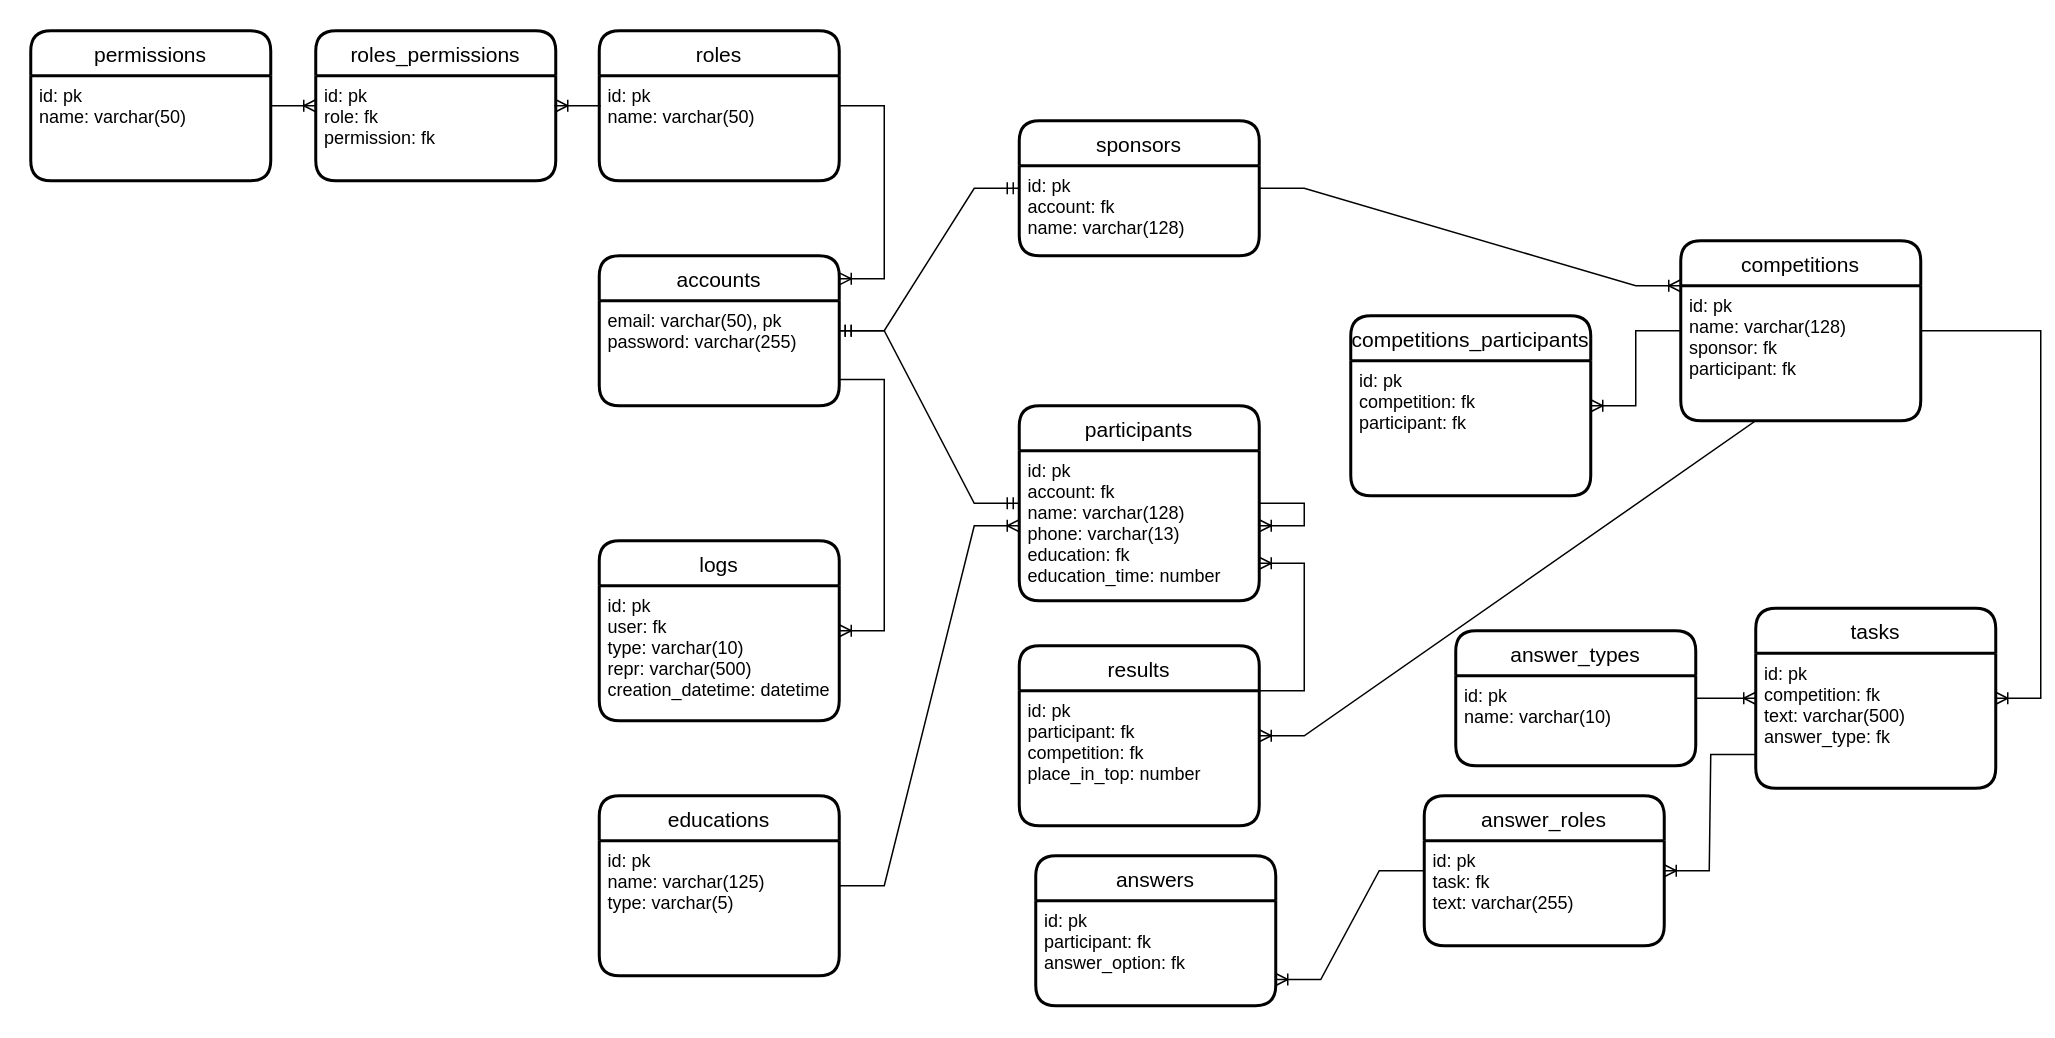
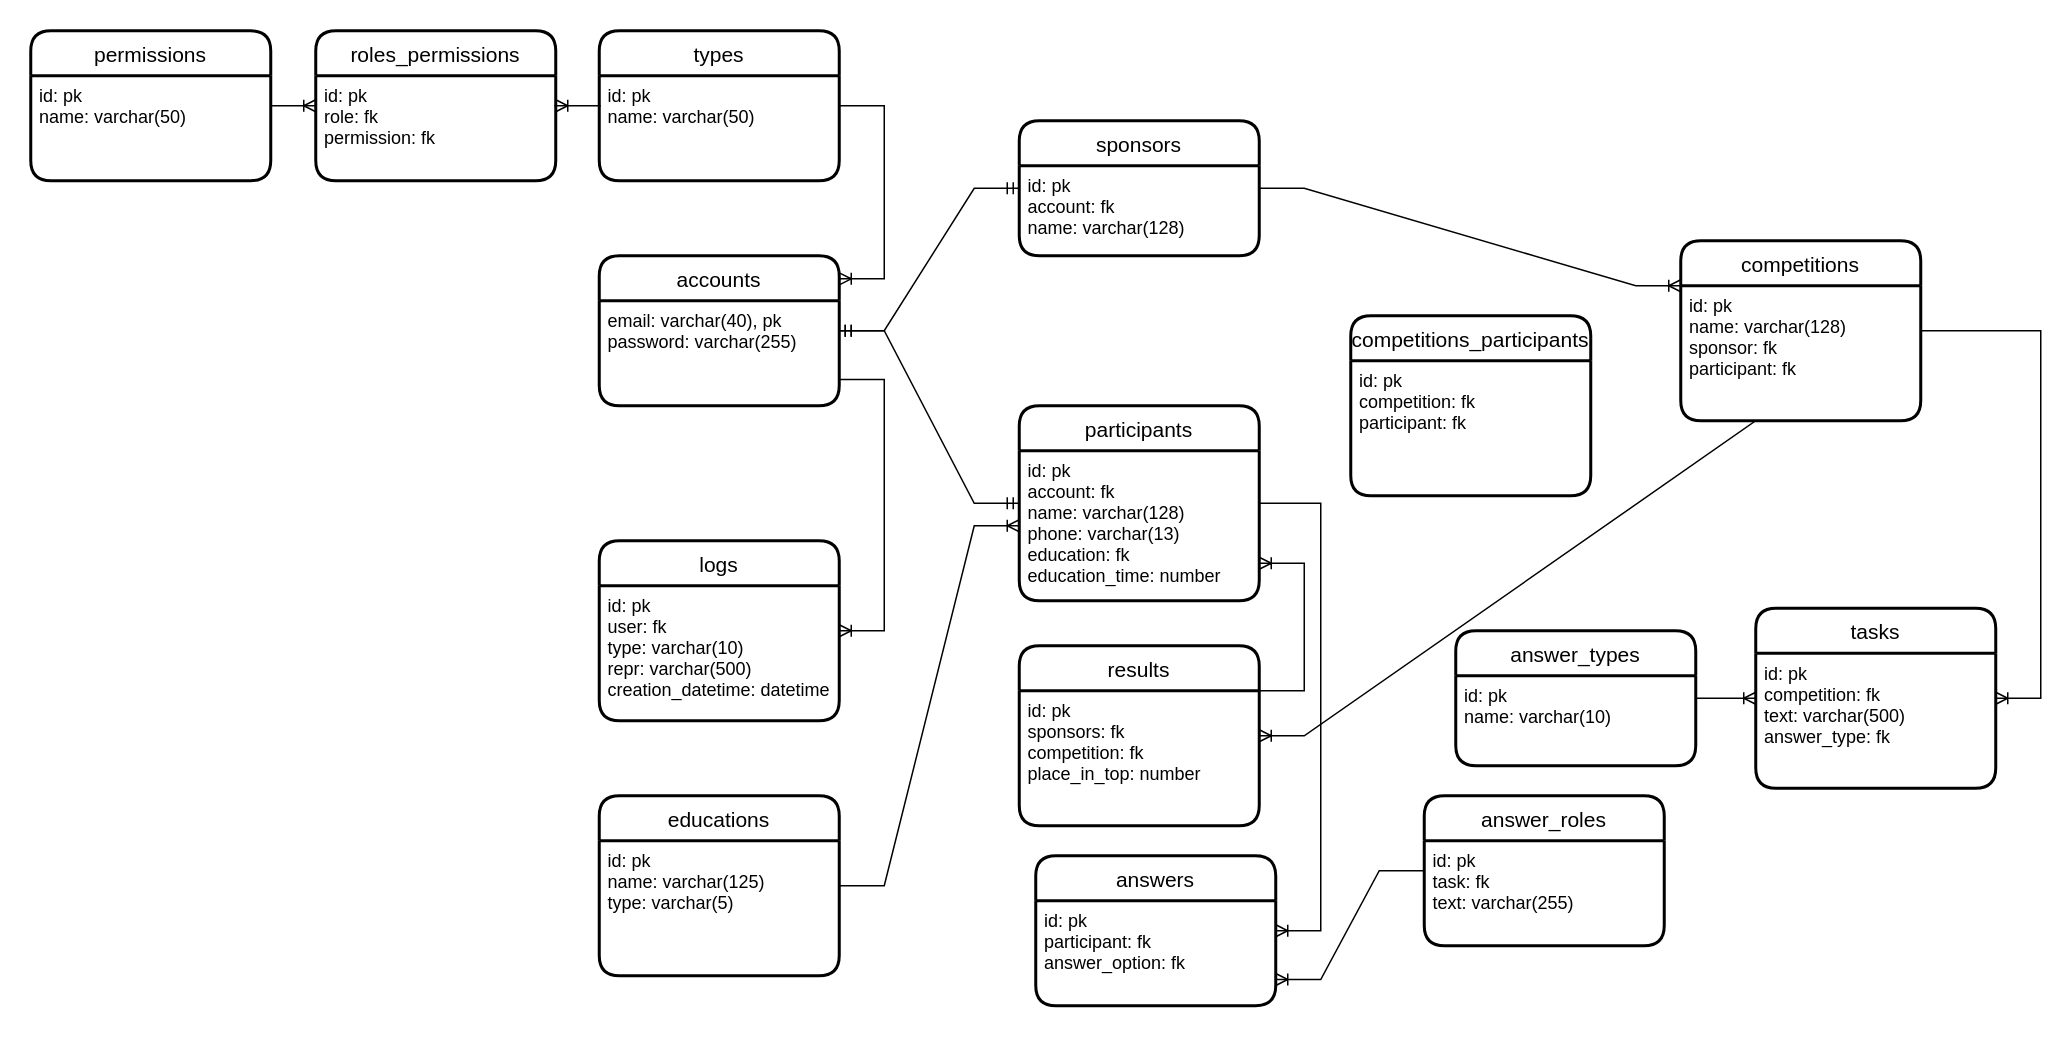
(719, 55) -> (719, 55)
(704, 321) -> (704, 321)
(1636, 369) -> none
(1295, 526) -> (1321, 729)
(1051, 711) -> (1051, 711)
(1710, 813) -> none
